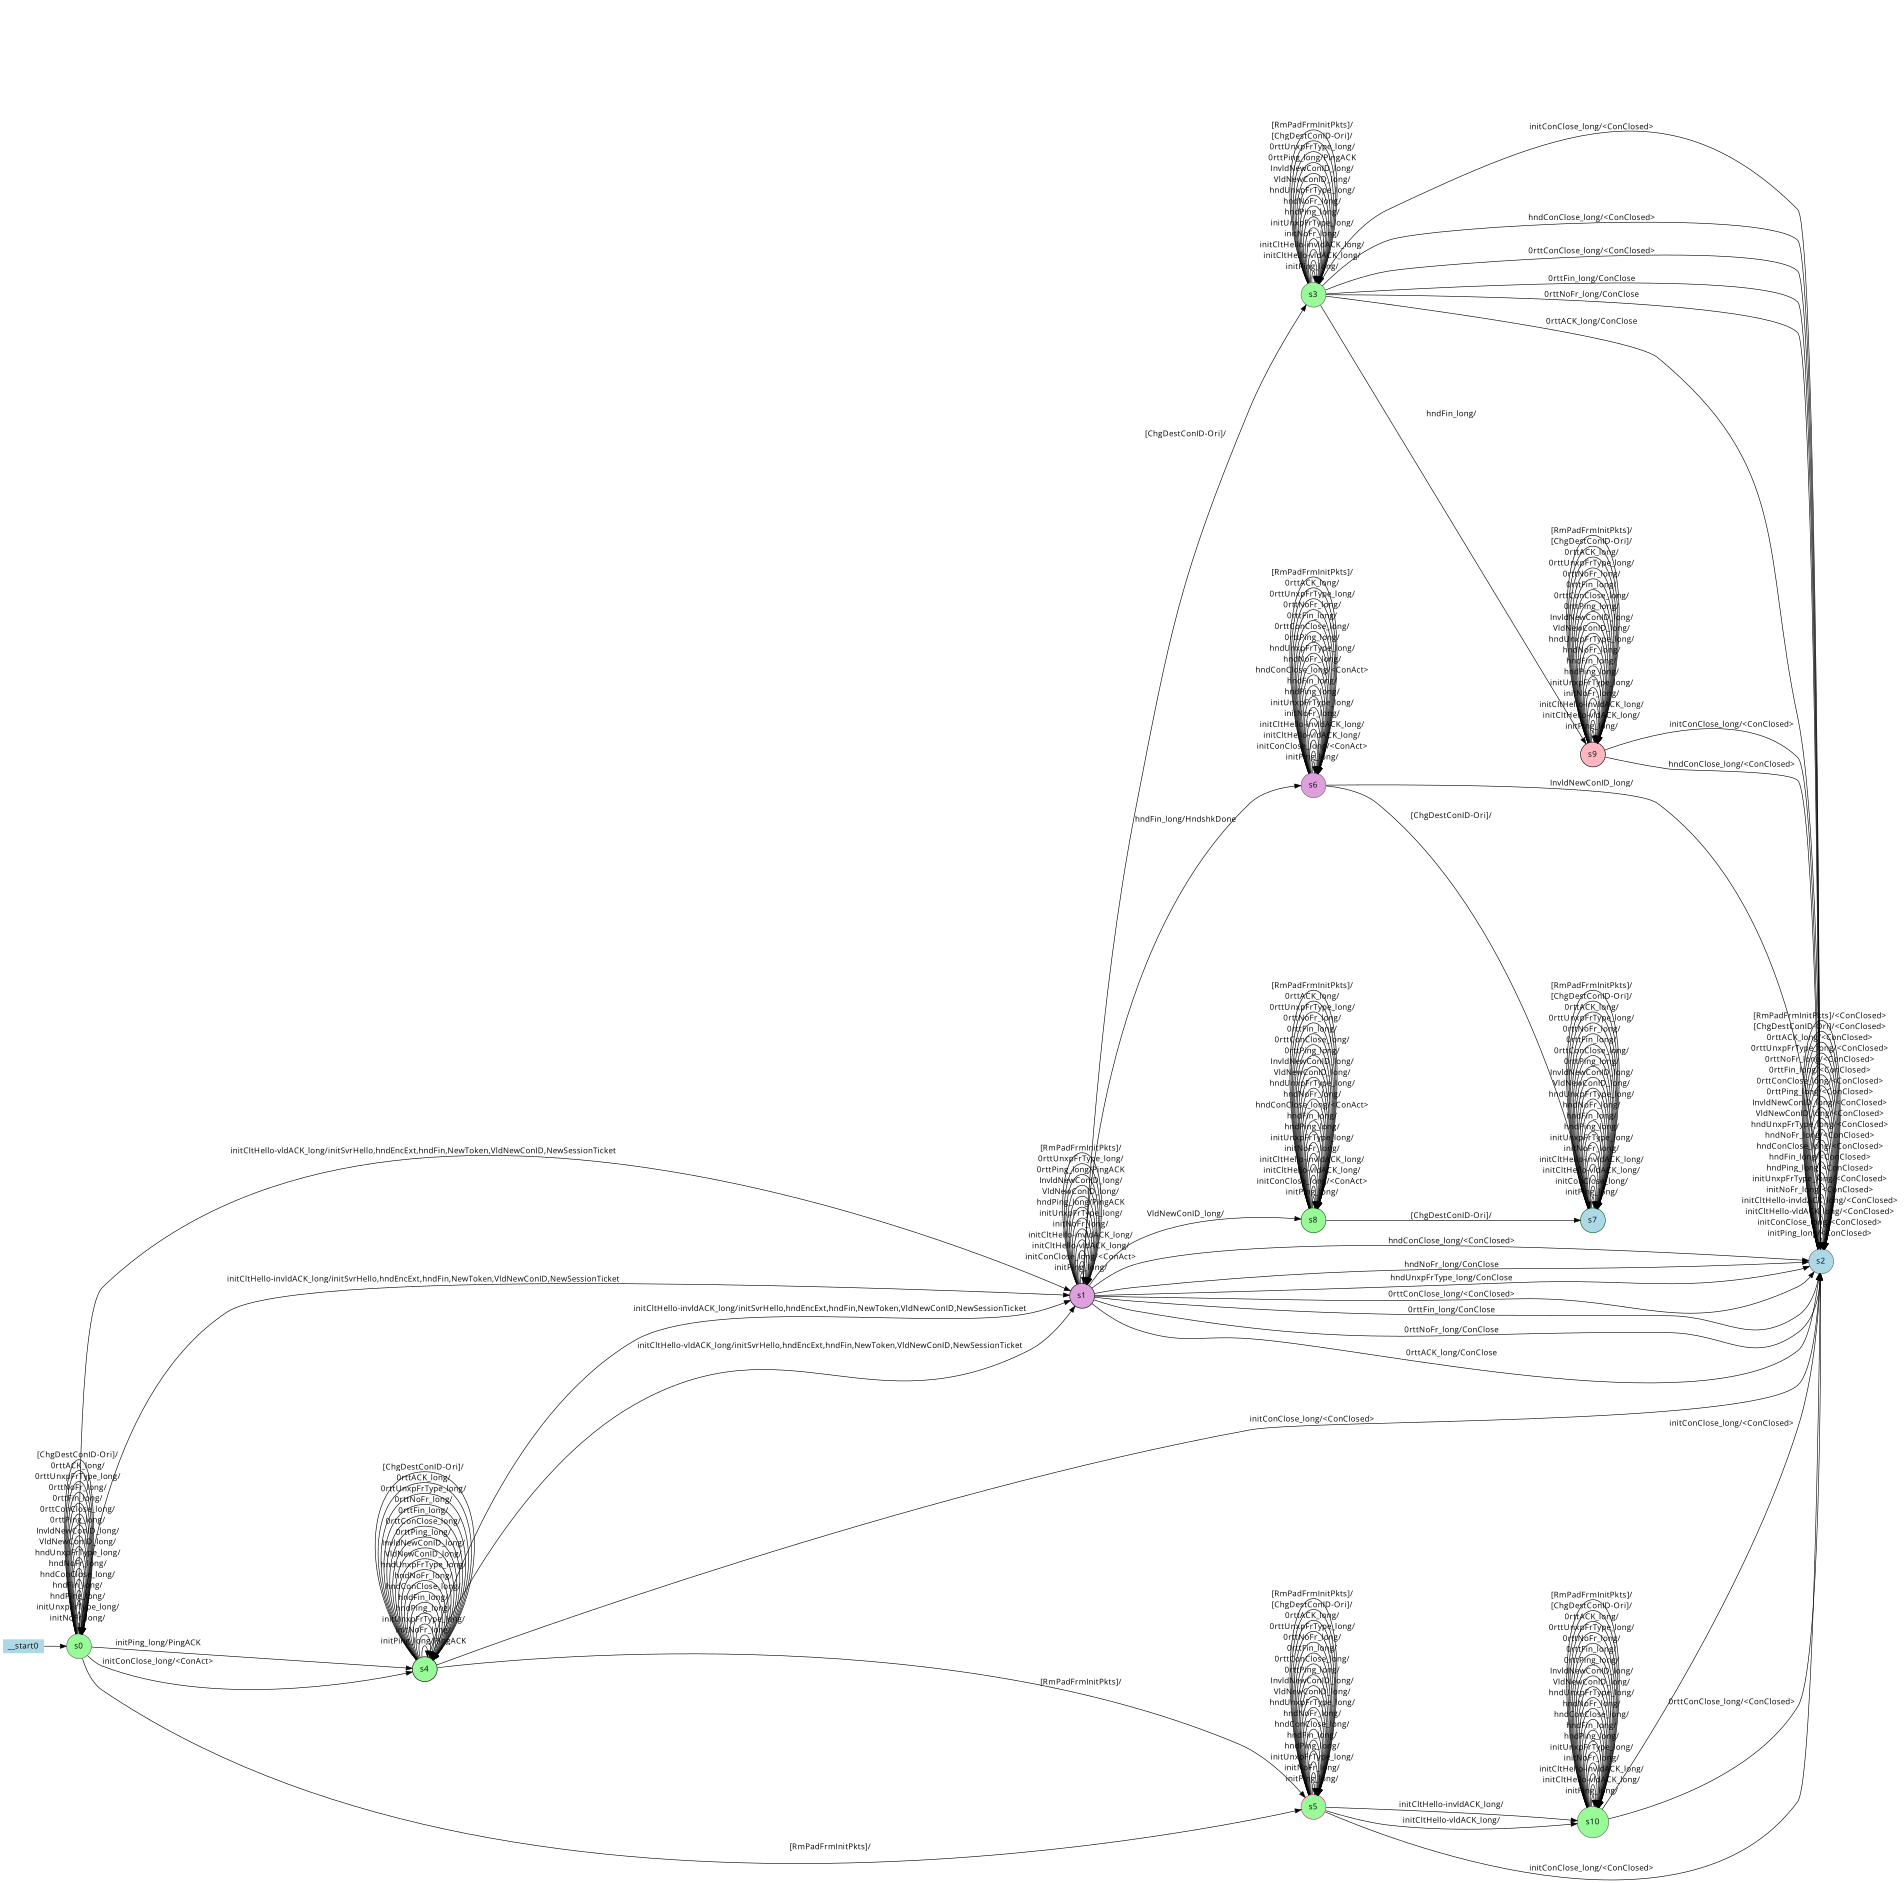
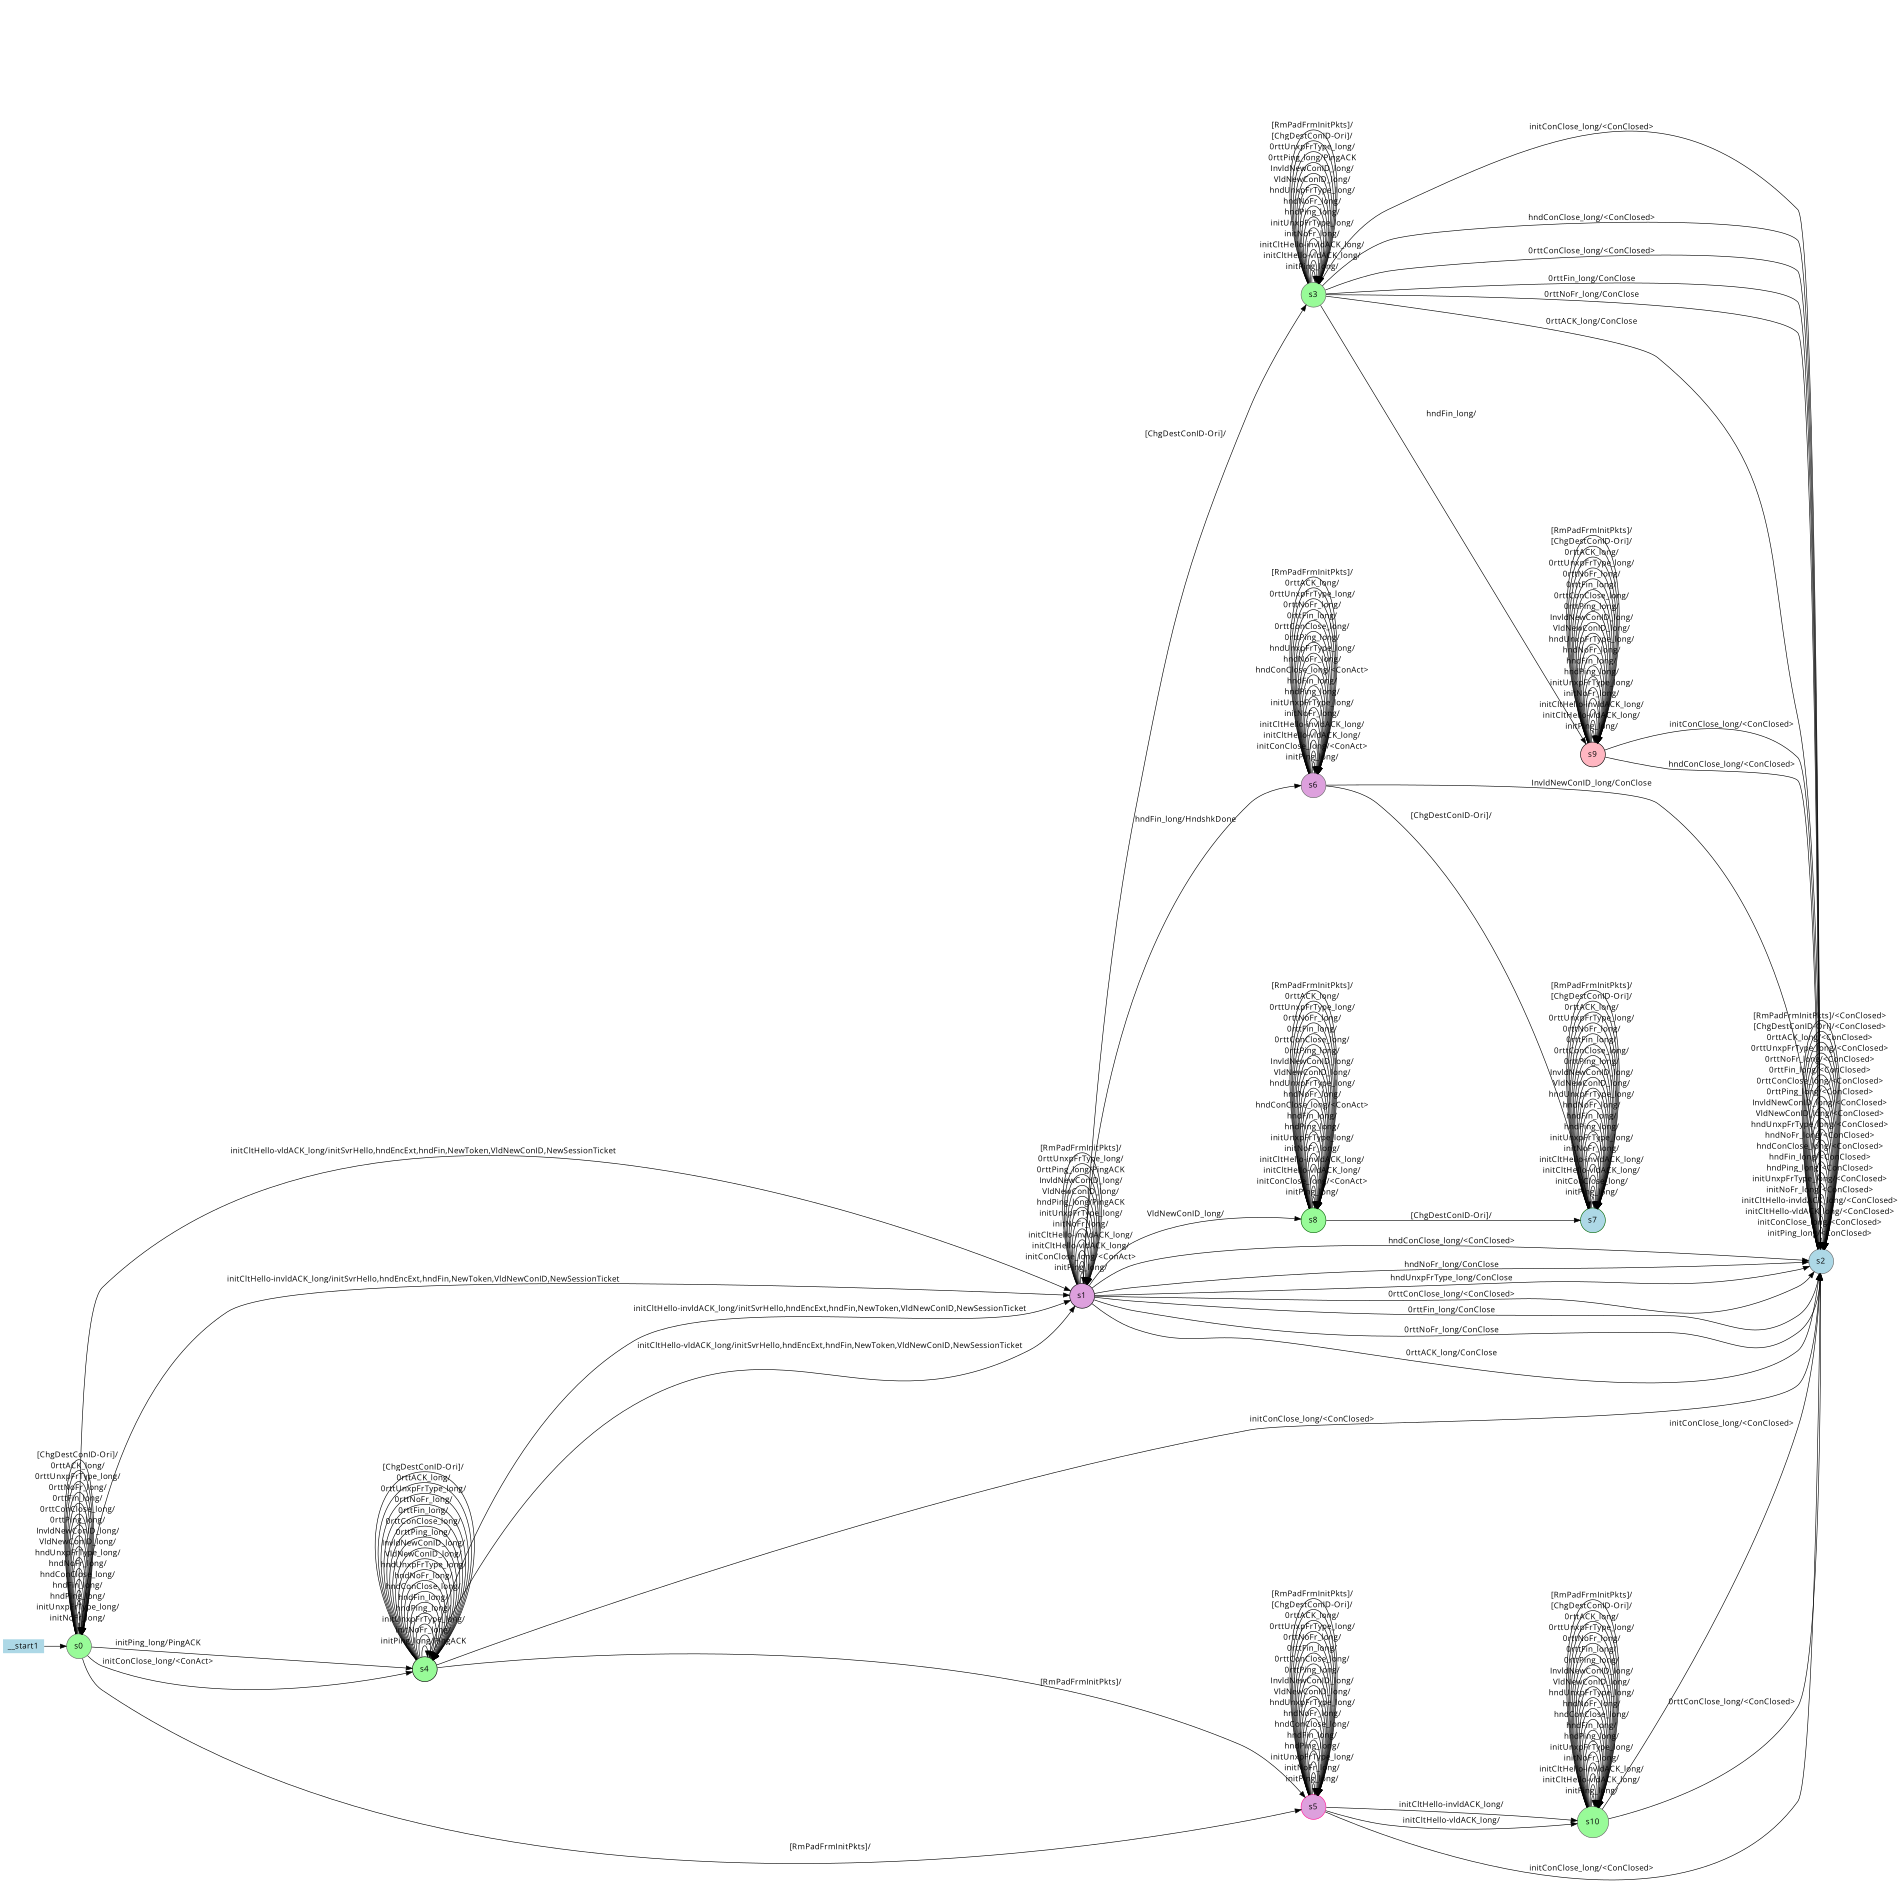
(1593, 783) -> (1593, 783)
(24, 1646) -> (24, 1646)
(1314, 1807) -> (1314, 1807)
